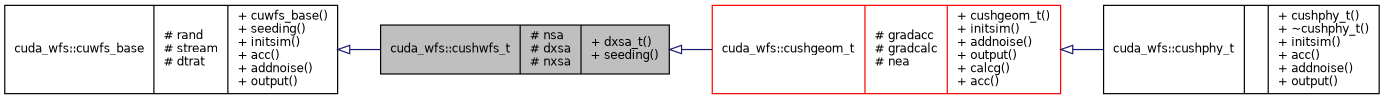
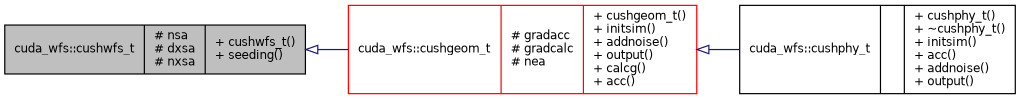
(622, 42) -> (255, 42)
(171, 50) -> none
